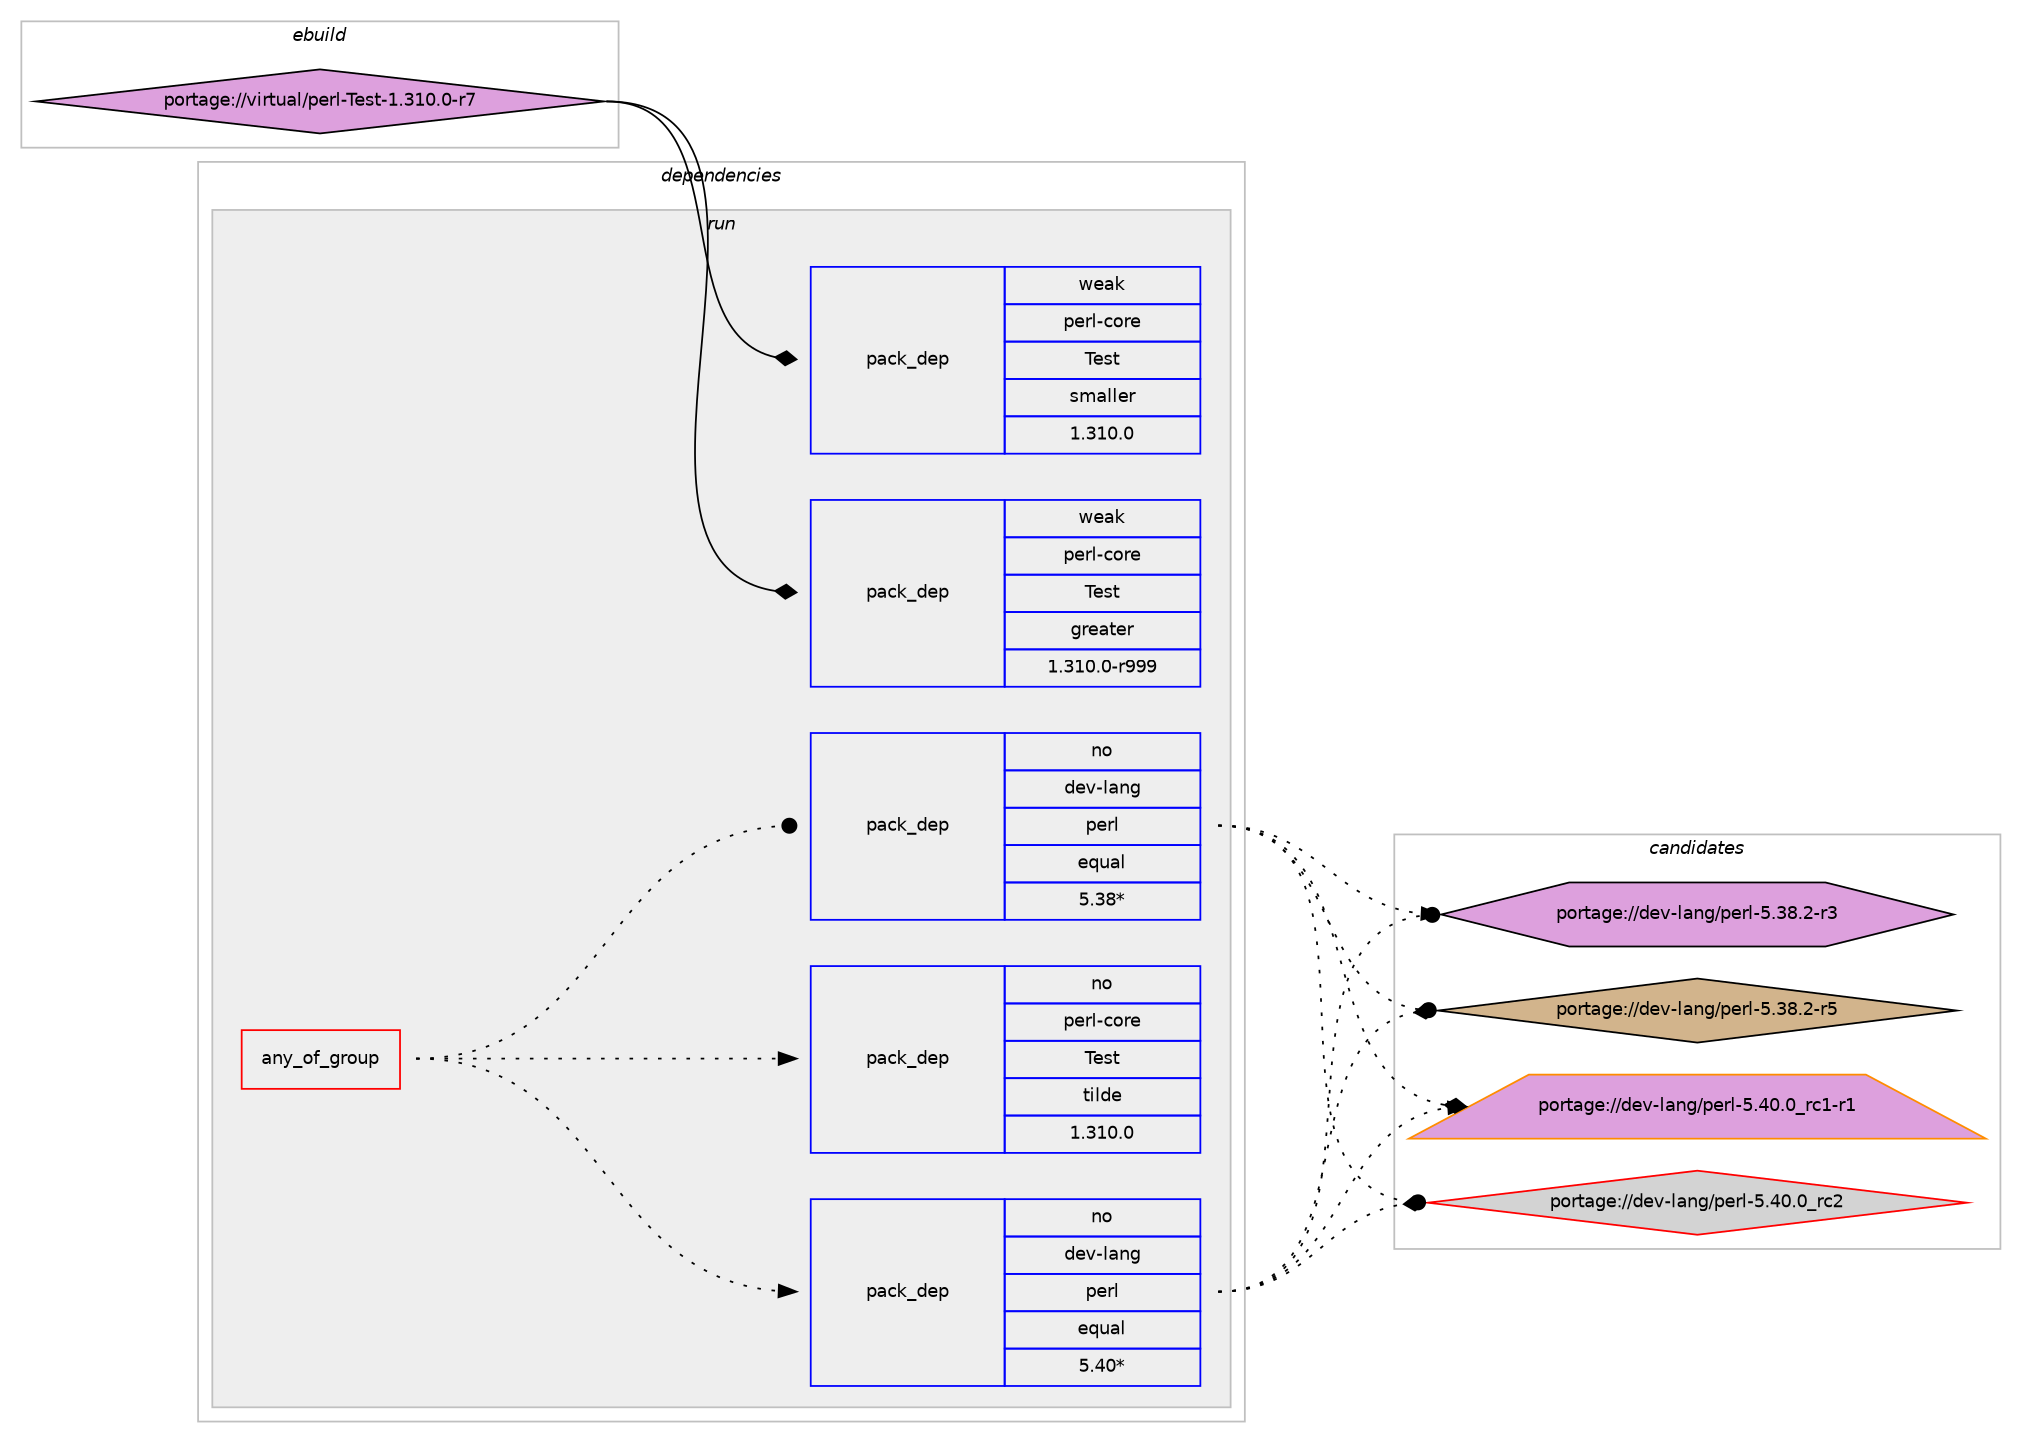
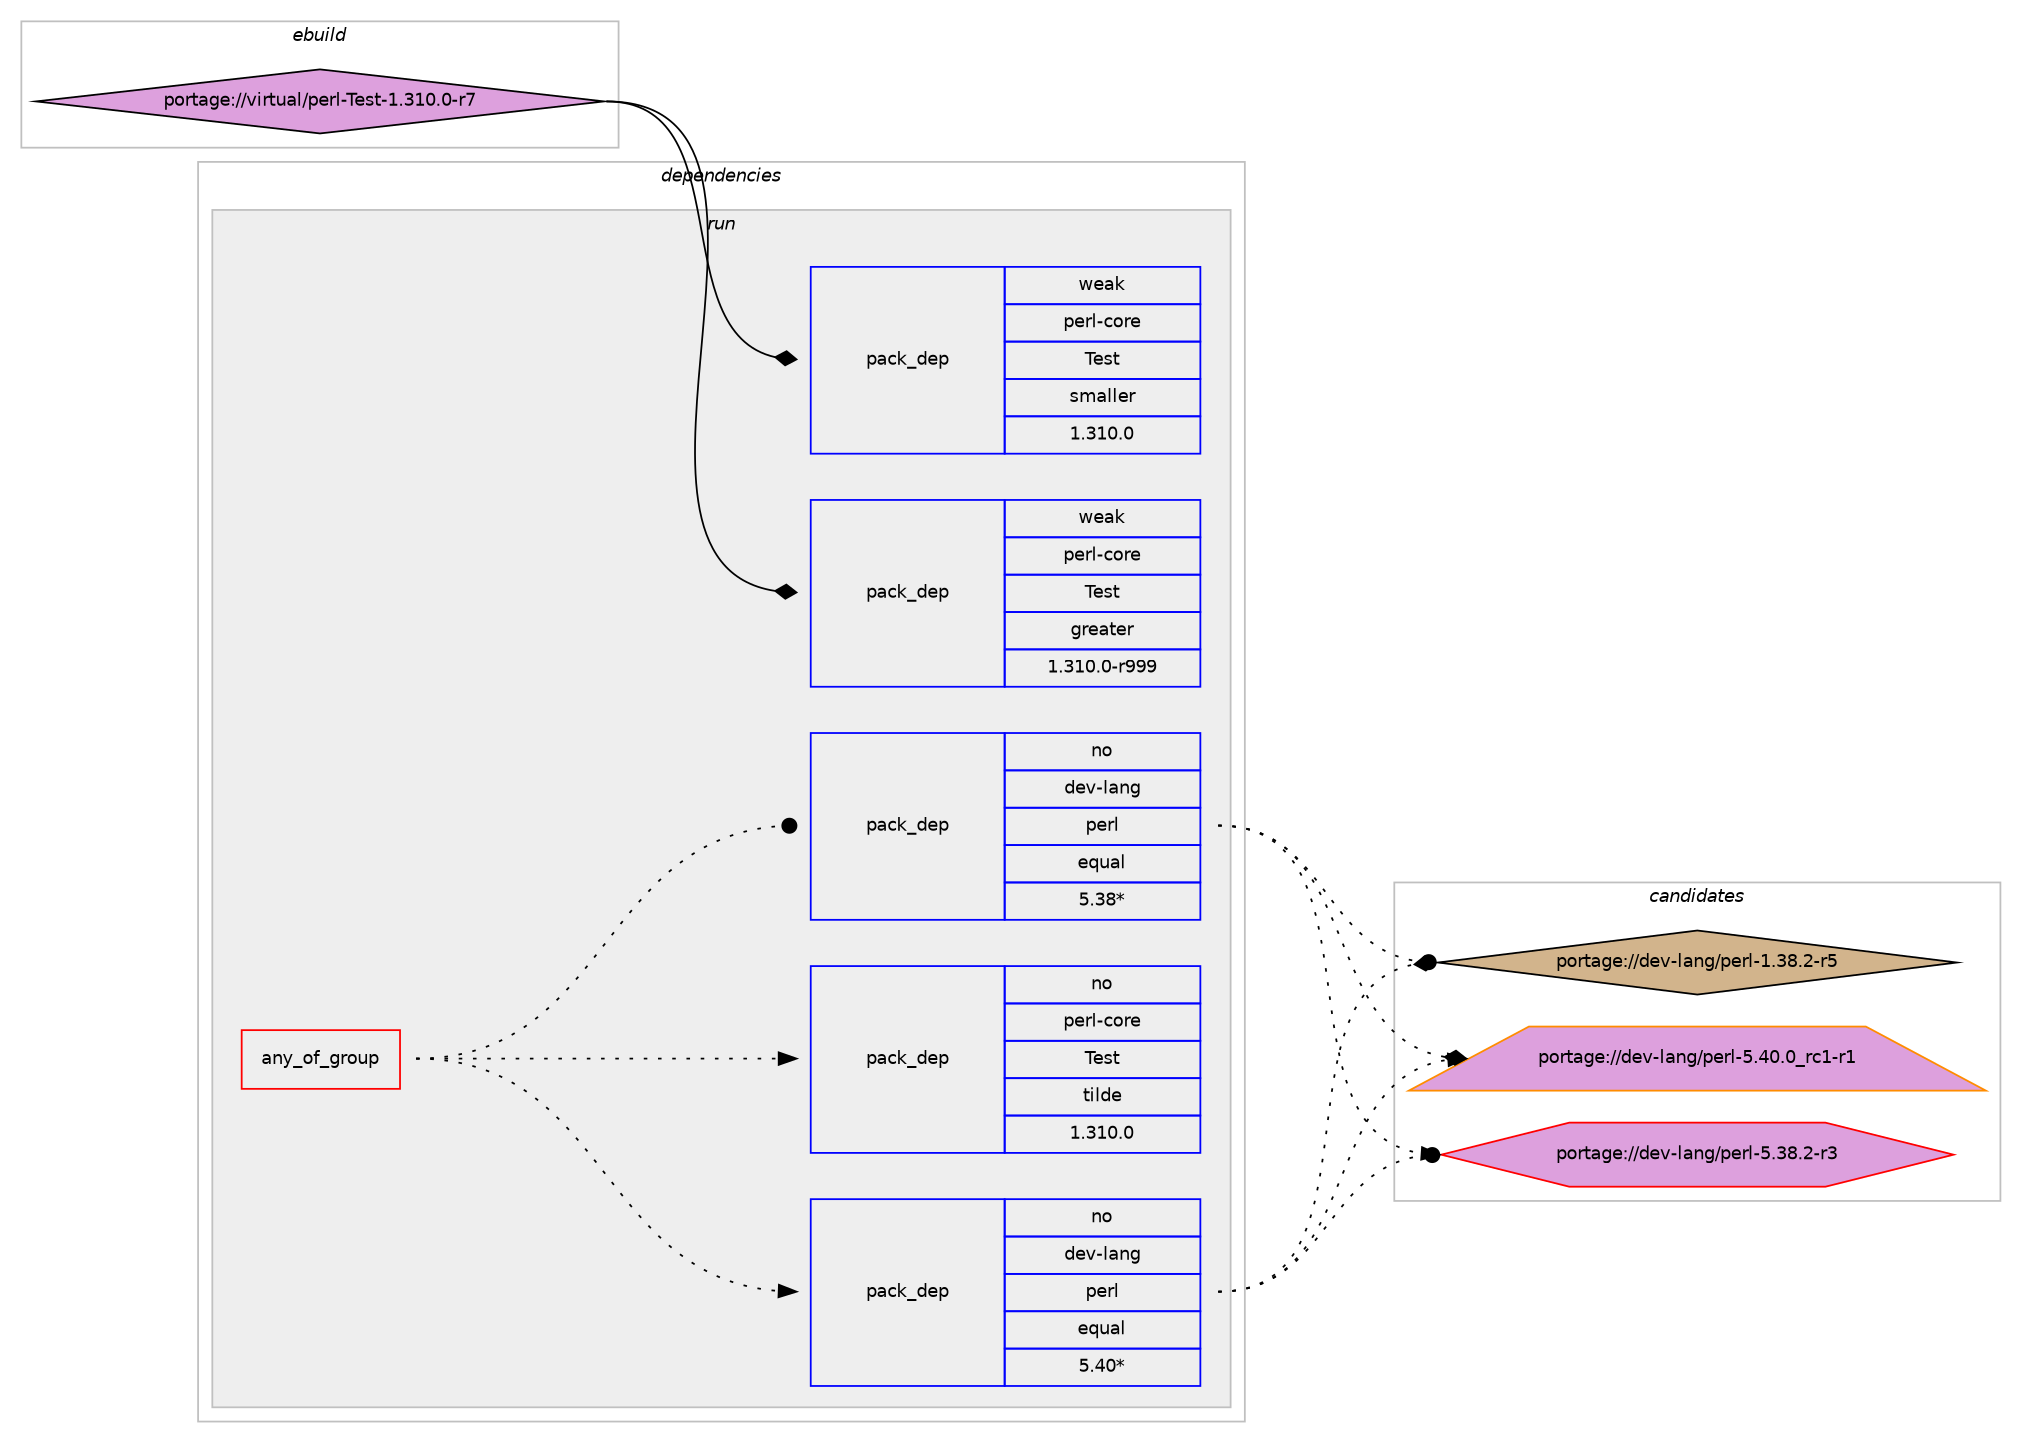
(1697, 914) -> (1697, 1155)
(1697, 1011) -> (1697, 963)
(1697, 1203) -> none
